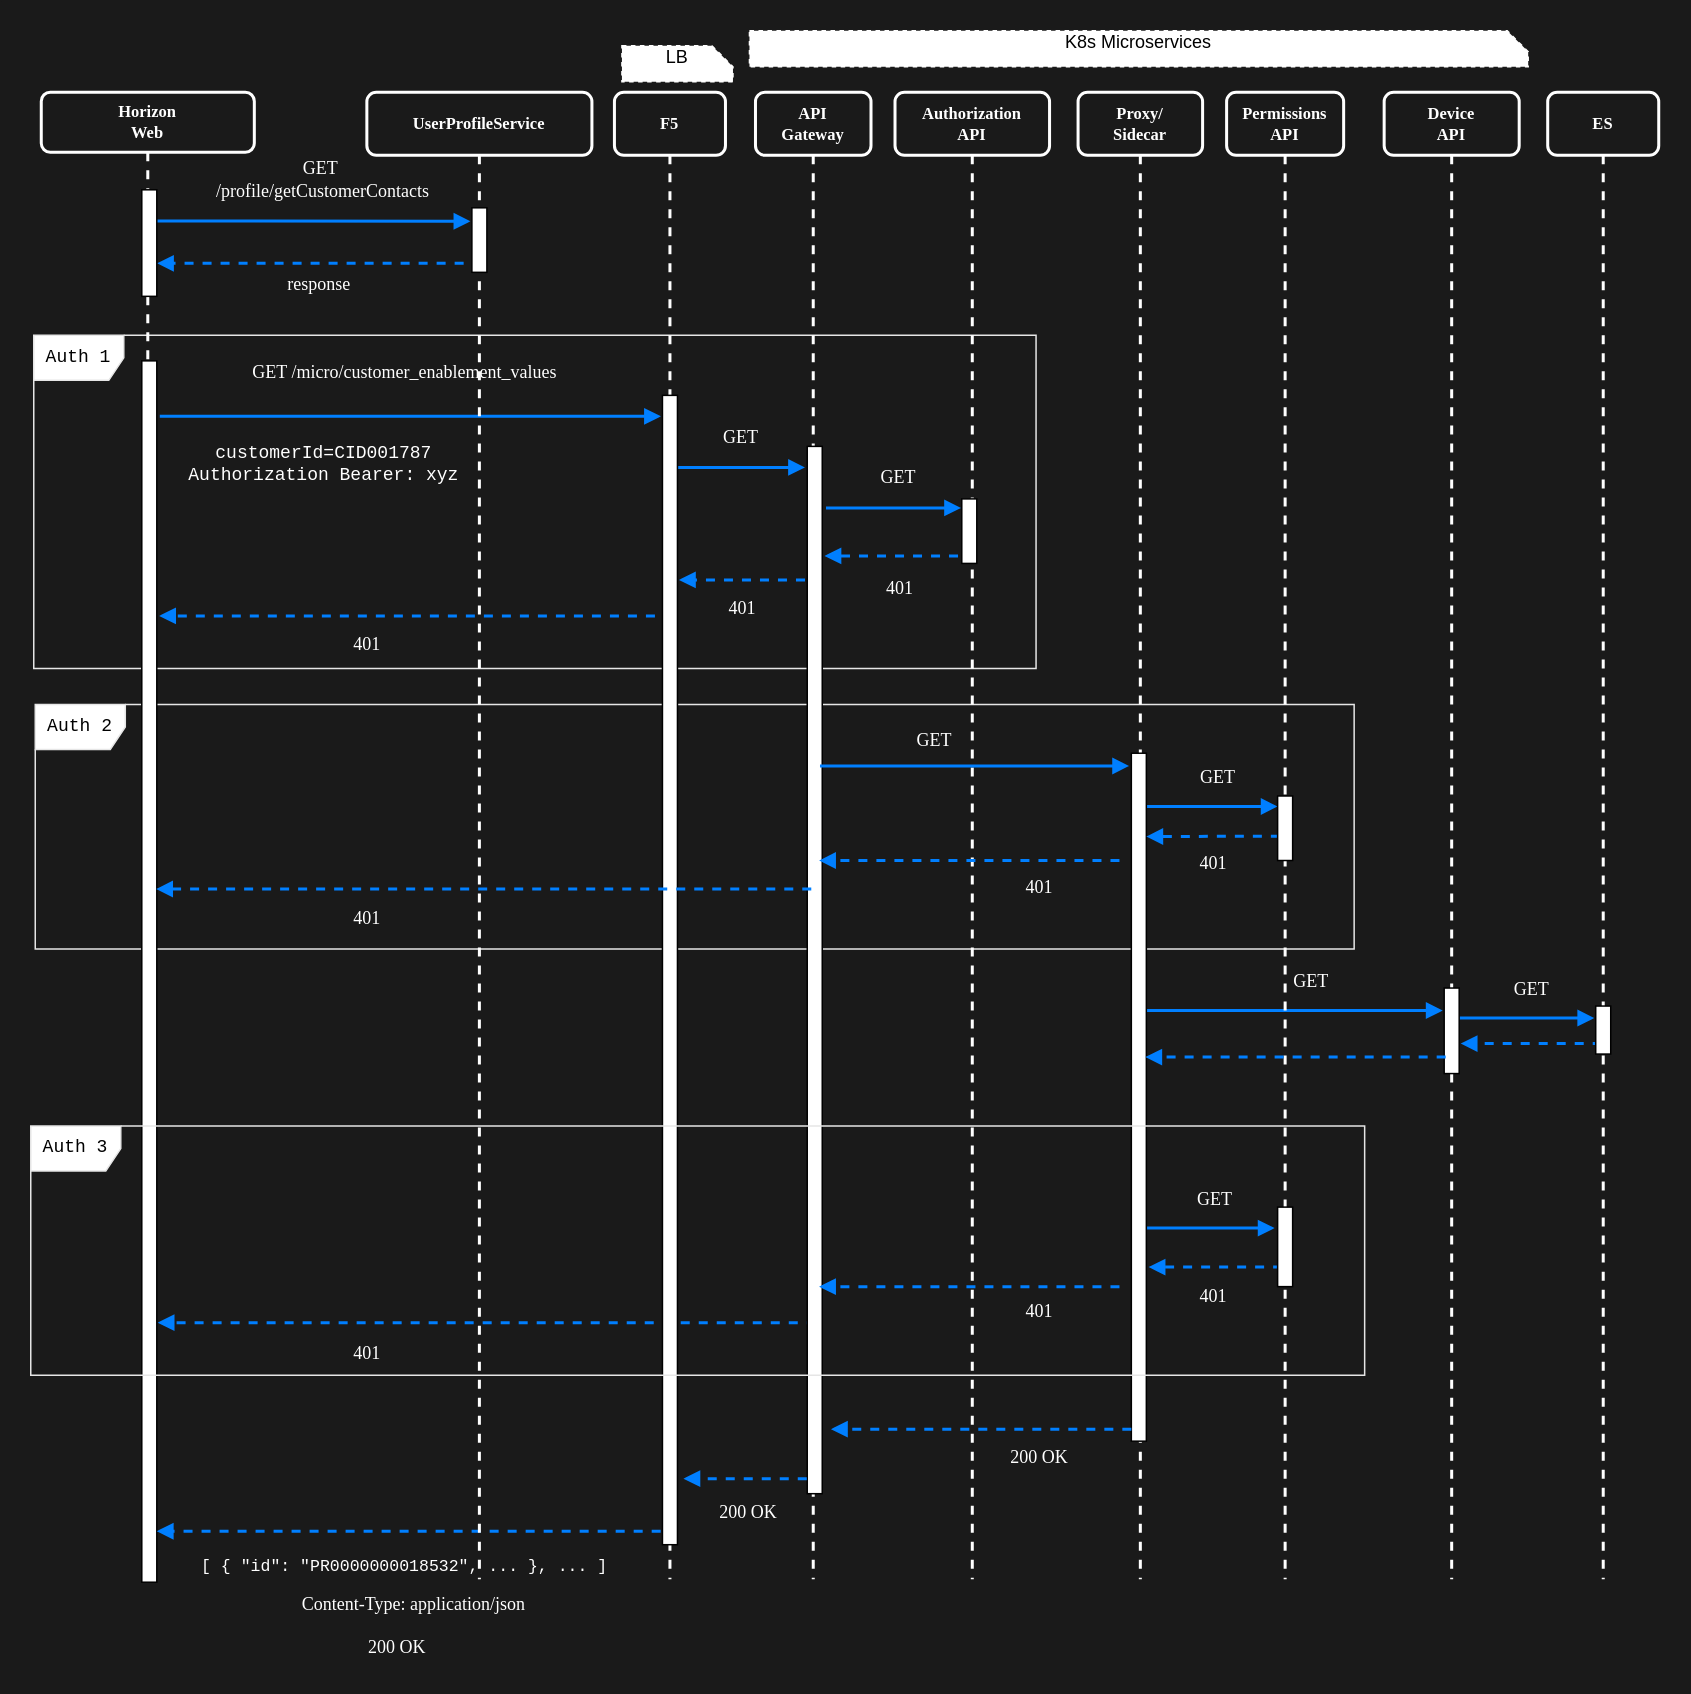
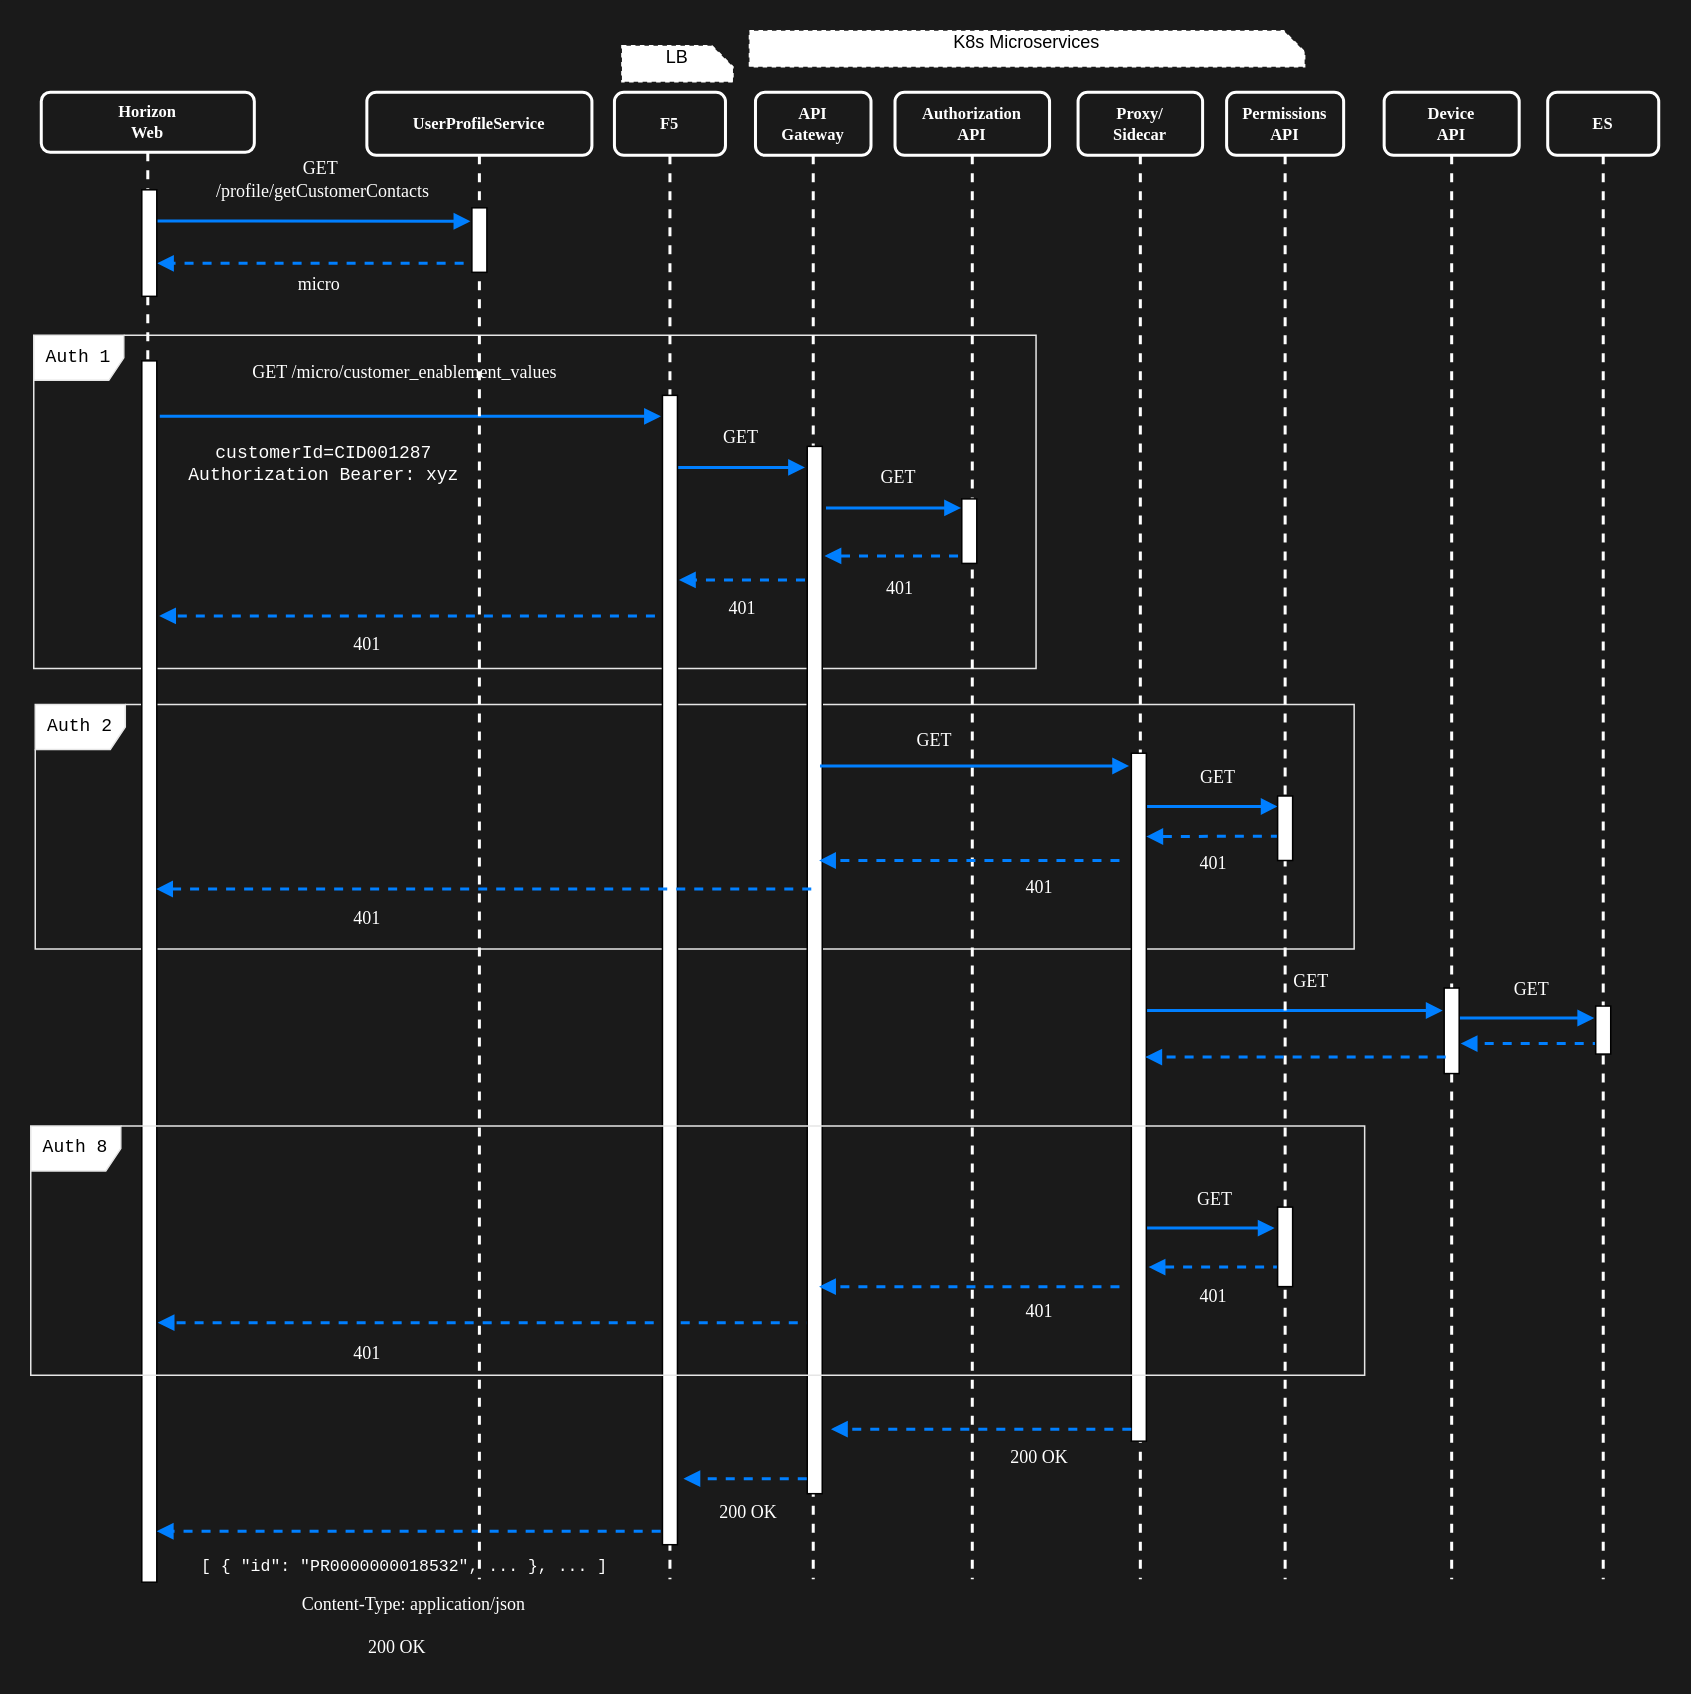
(1139, 49) -> (1027, 49)
(320, 284) -> (320, 284)
(324, 464) -> (324, 464)
(76, 1148) -> (76, 1148)
